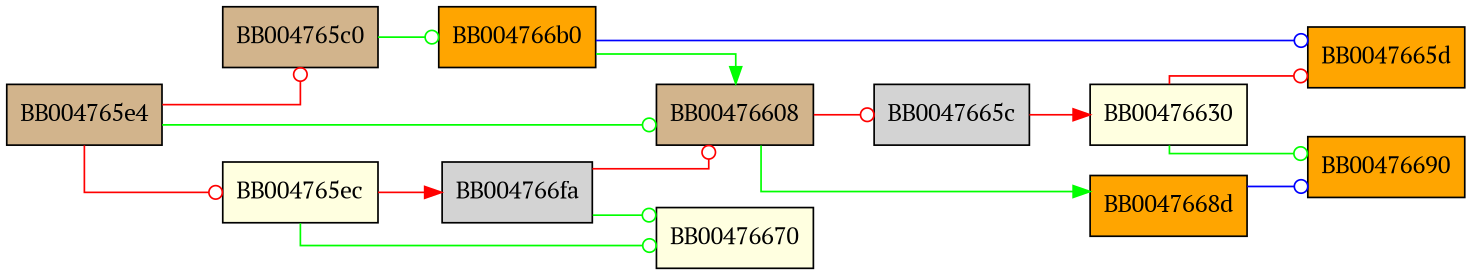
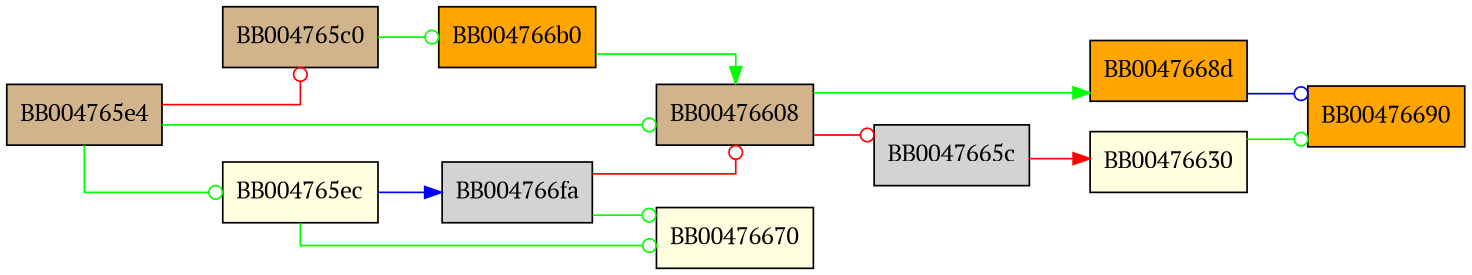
(1386, 57) -> none
(123, 192) -> (123, 192)
(401, 192) -> (401, 192)
